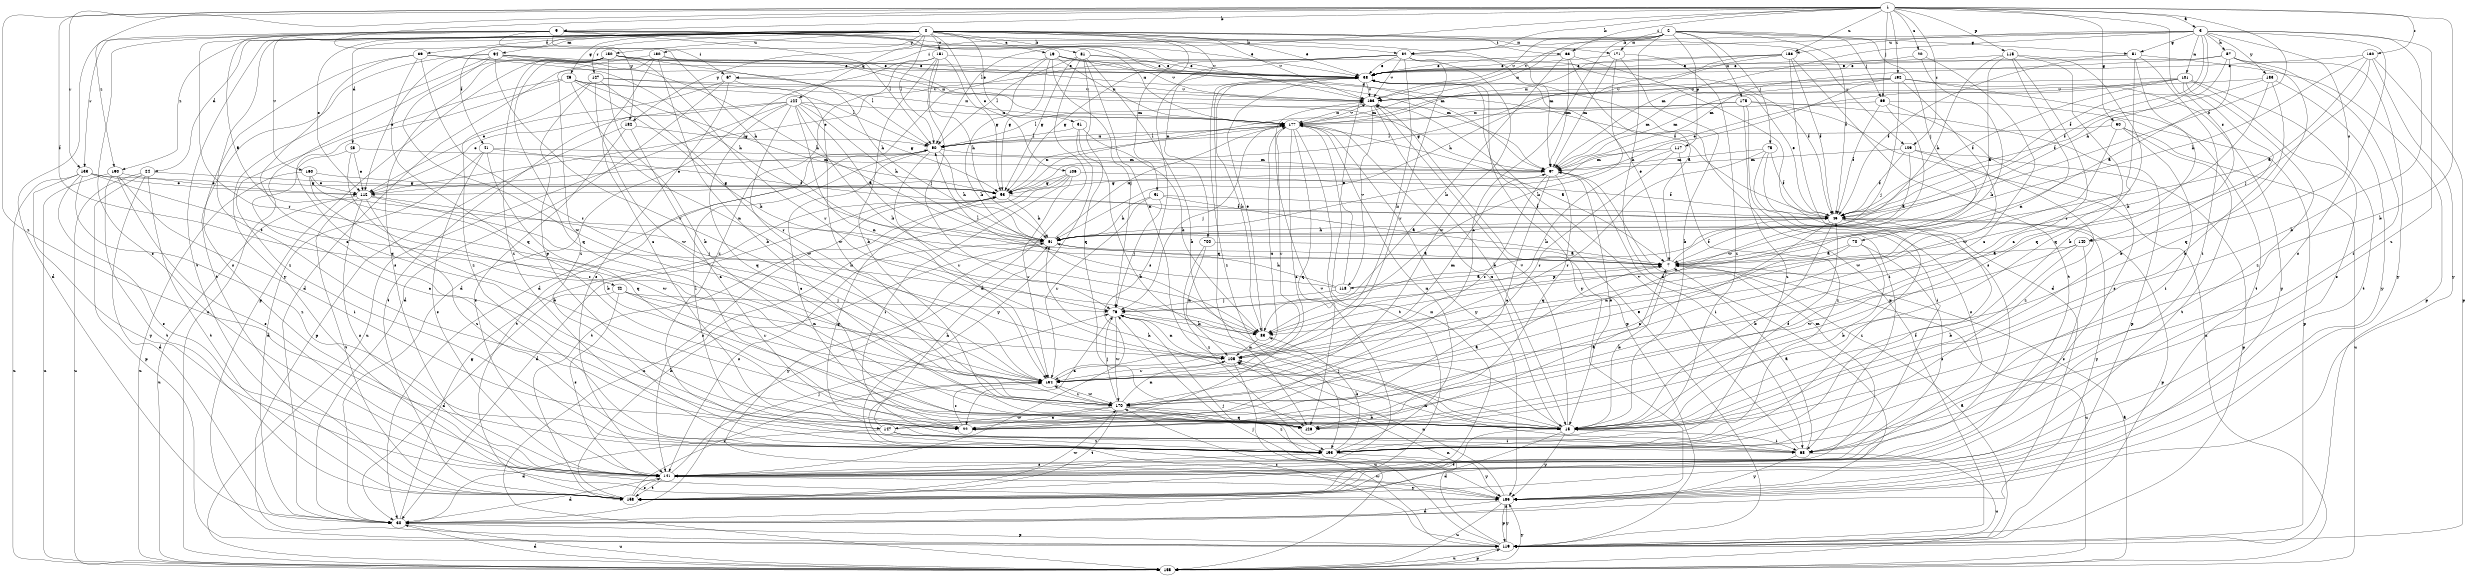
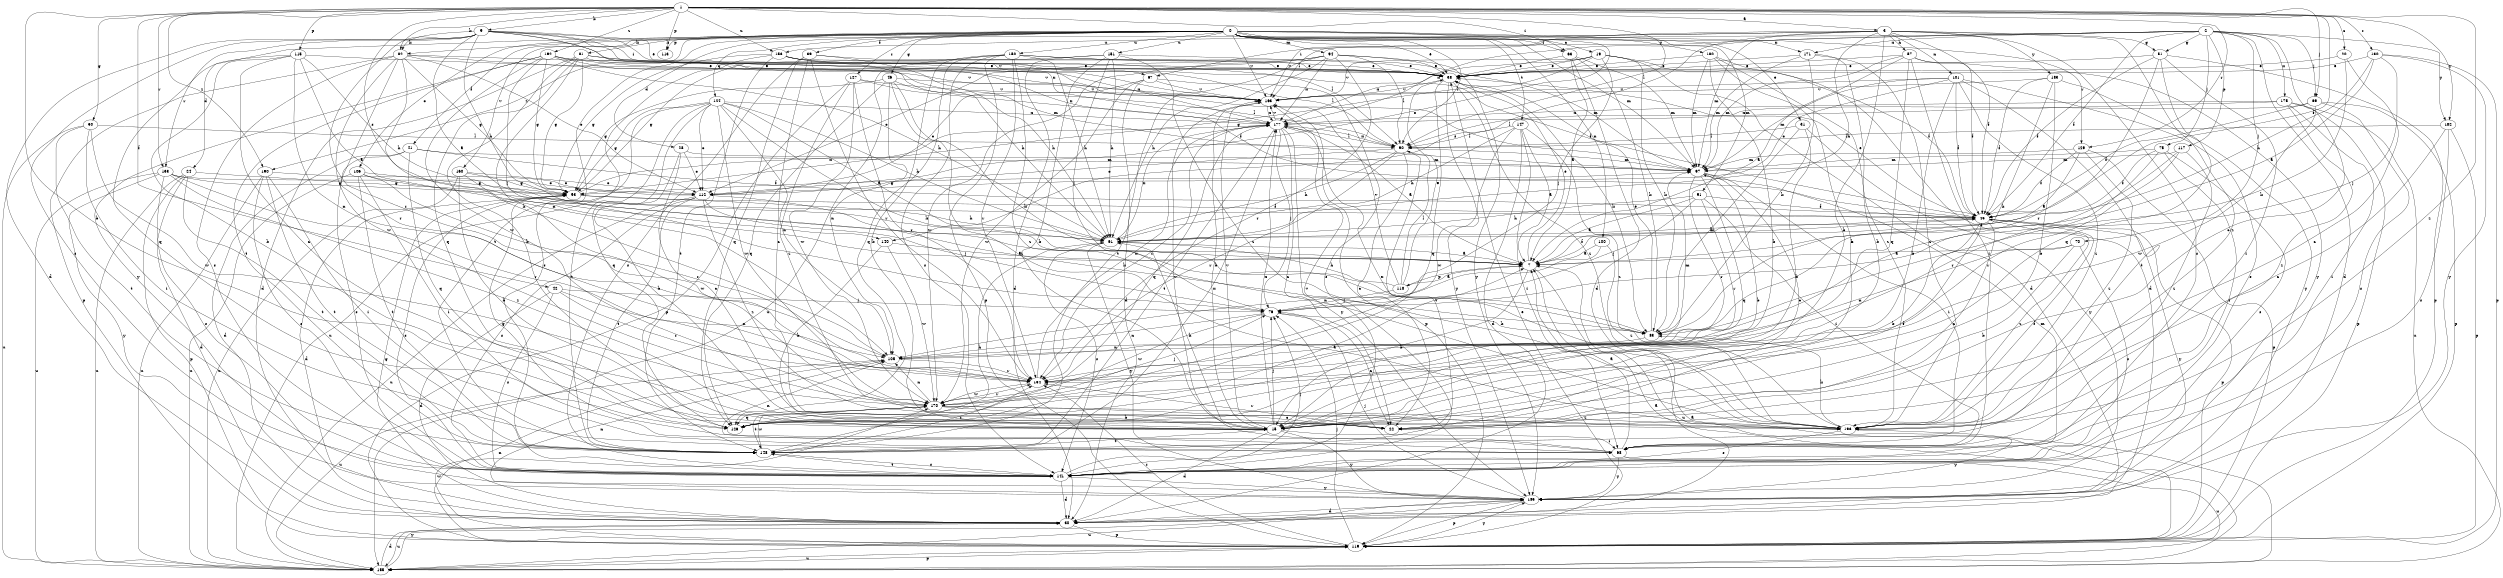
none -> (665, 54)
(1514, 66) -> (1299, 66)
none -> (998, 68)
(1362, 195) -> (1366, 170)
(1207, 242) -> (1602, 242)
(638, 353) -> (402, 510)
none -> (1940, 390)
(1005, 418) -> (1286, 336)
(1445, 465) -> none
(630, 500) -> (764, 453)
